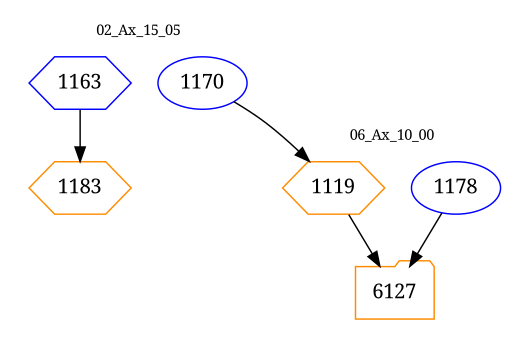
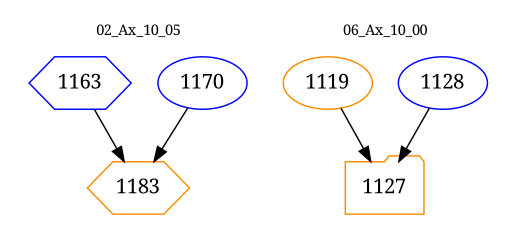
(138, 31) -> (138, 31)
(280, 135) -> (175, 129)
(334, 188) -> (328, 83)
(456, 188) -> (443, 83)
(395, 293) -> (385, 188)
